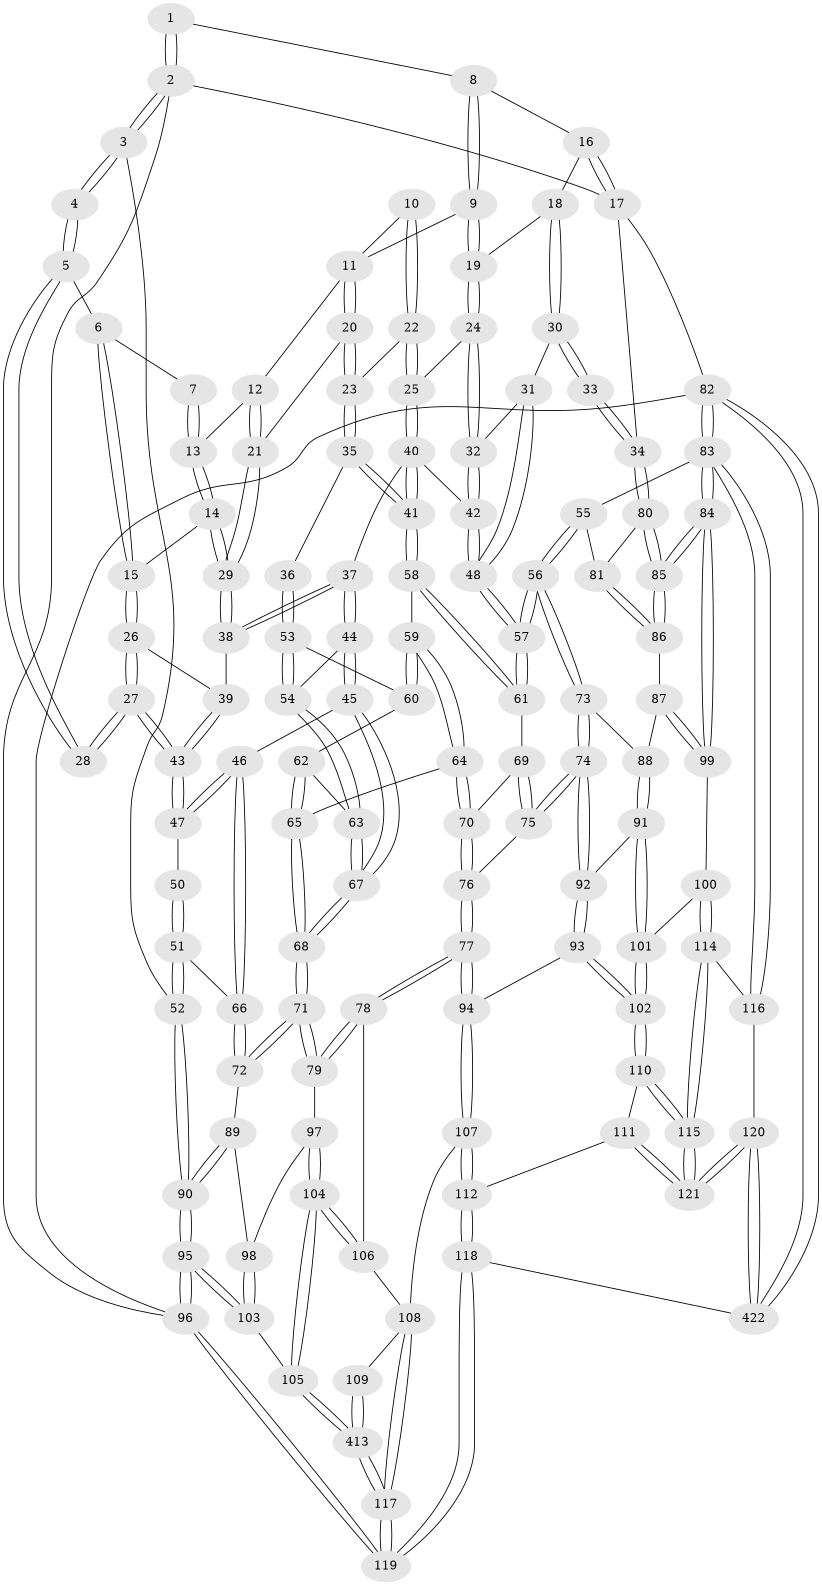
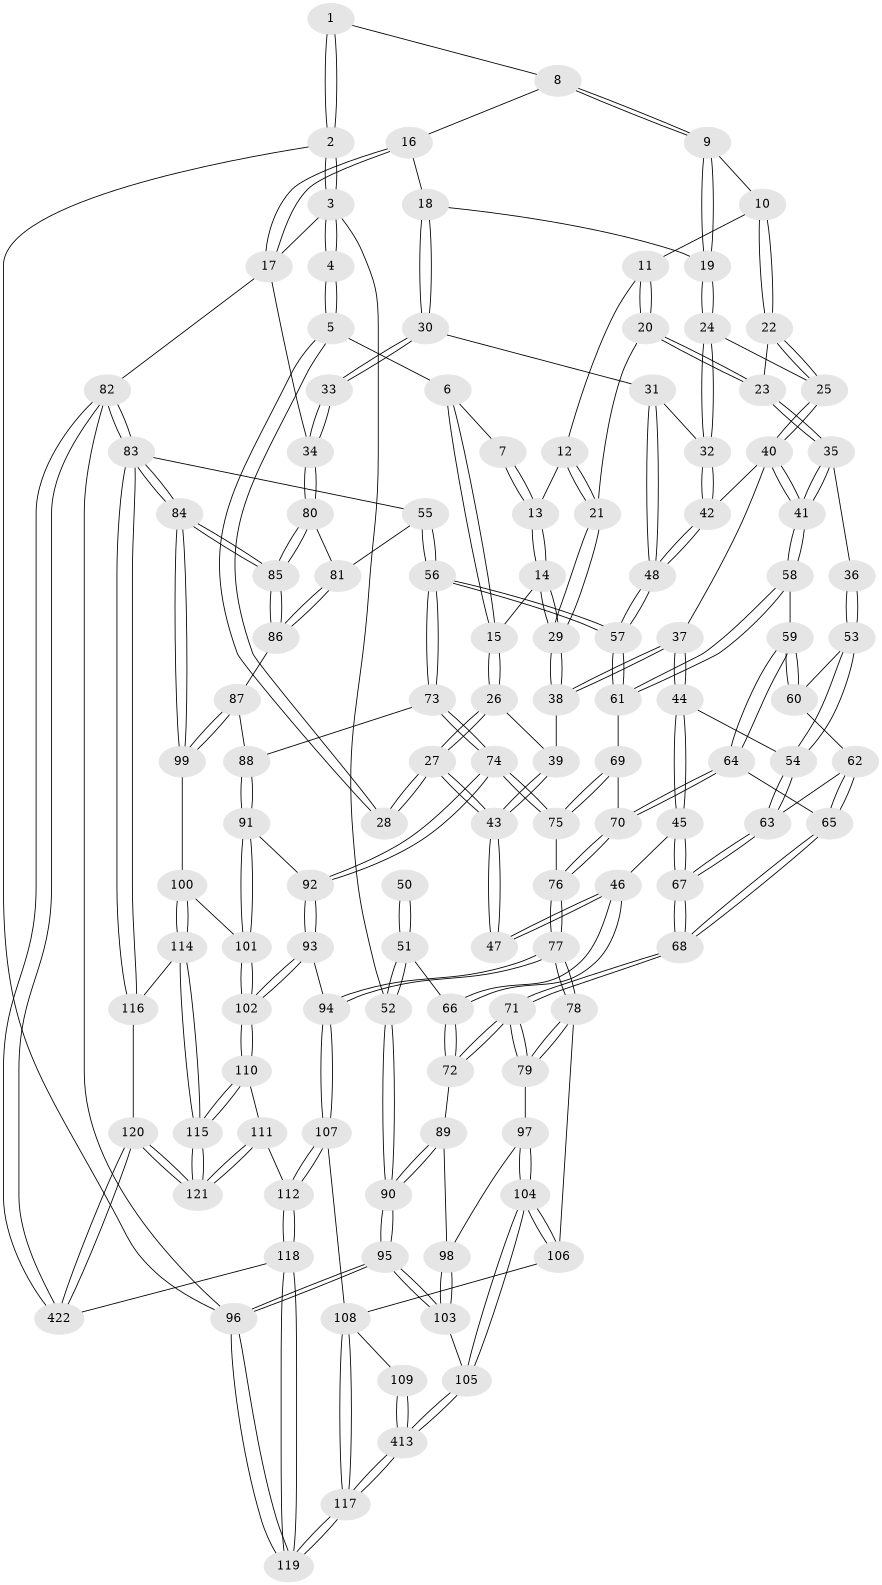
(398, 132) -> (300, 235)
(423, 230) -> (735, 174)
(178, 855) -> none
